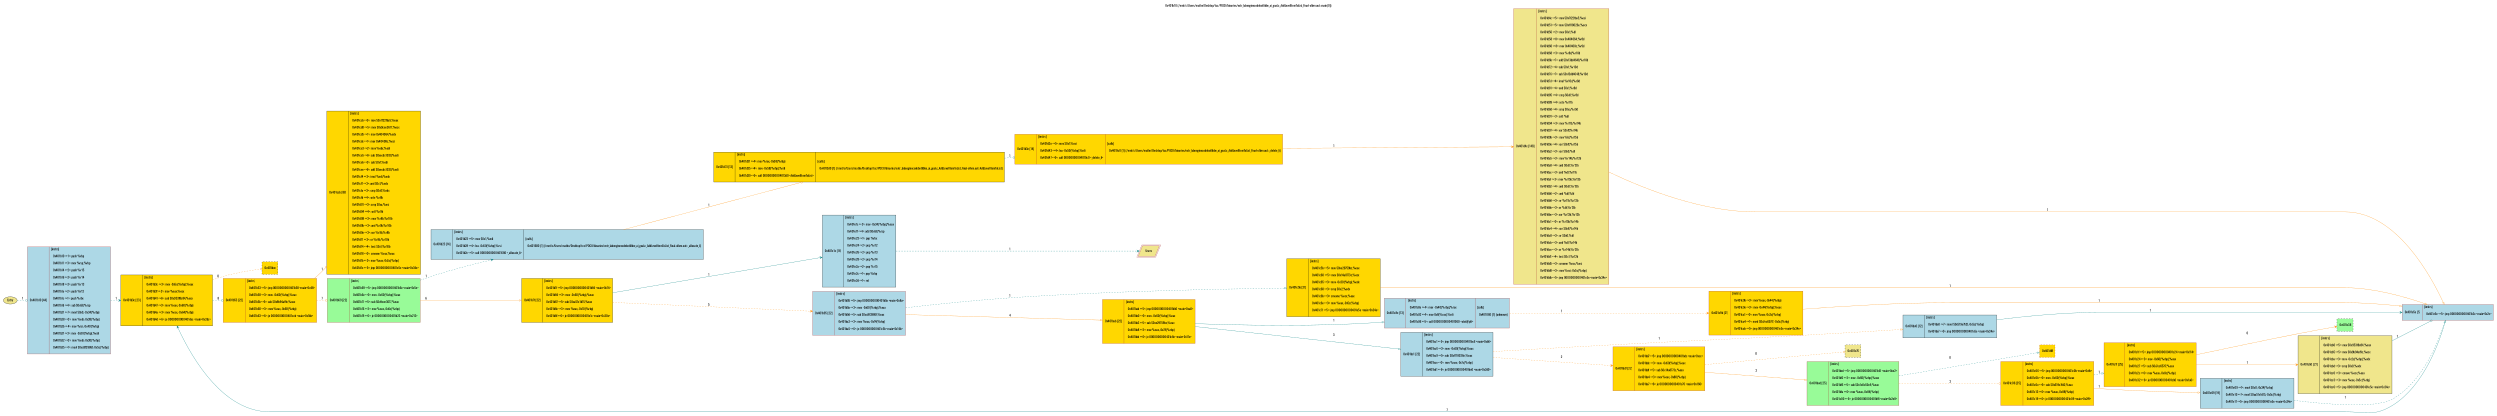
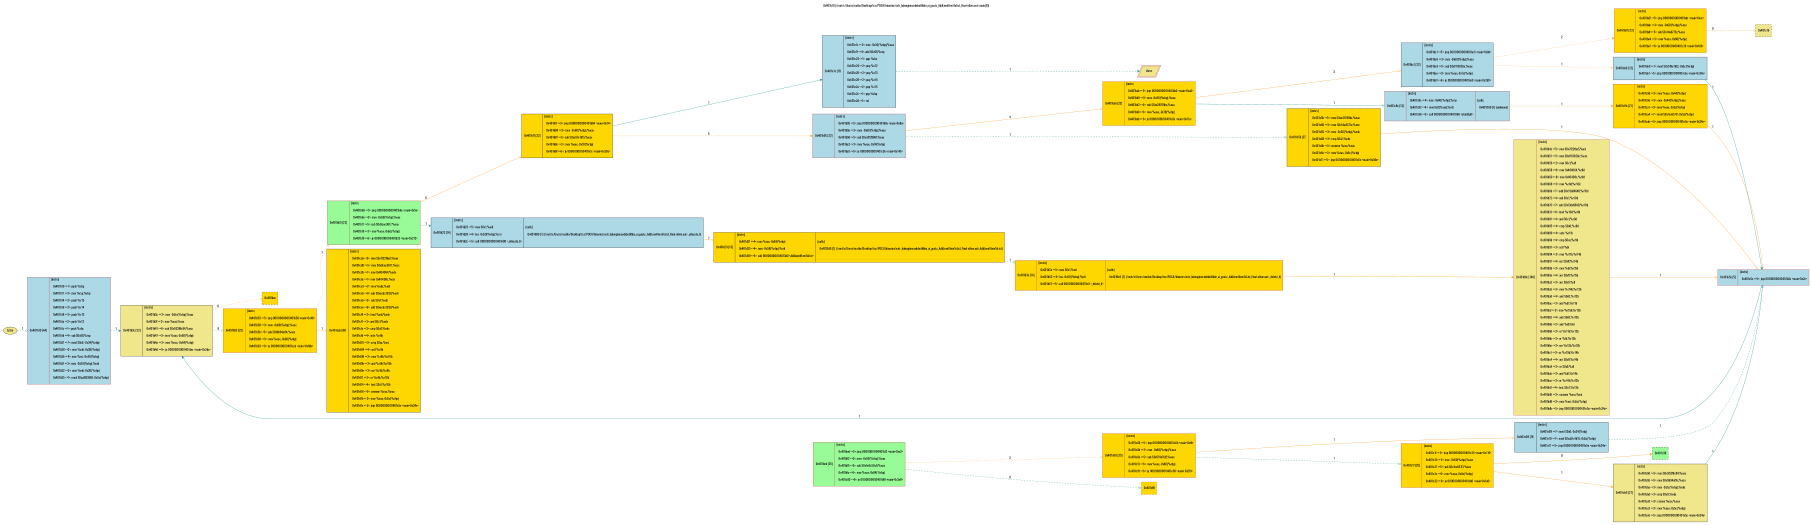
(167, 300) -> (167, 331)
(1297, 338) -> (1297, 84)
(1755, 376) -> none
